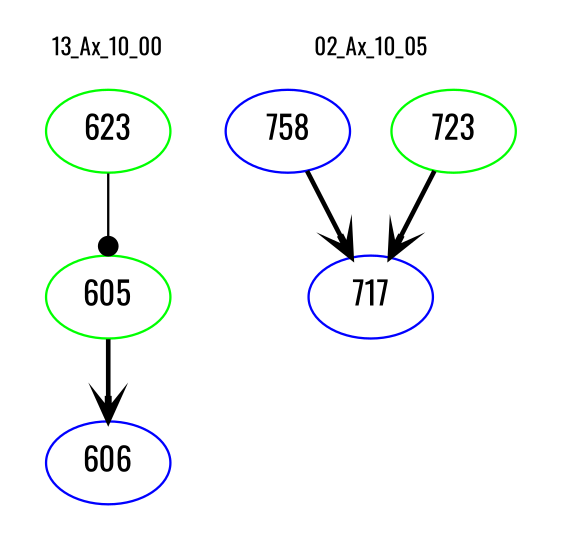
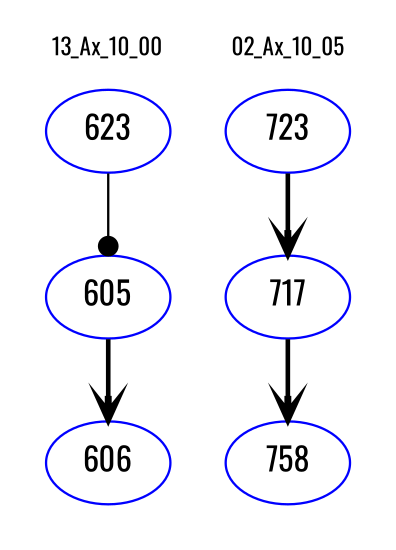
(108, 131) -> (108, 131)
(454, 131) -> (288, 131)
(324, 204) -> (288, 369)
(108, 297) -> (108, 297)
